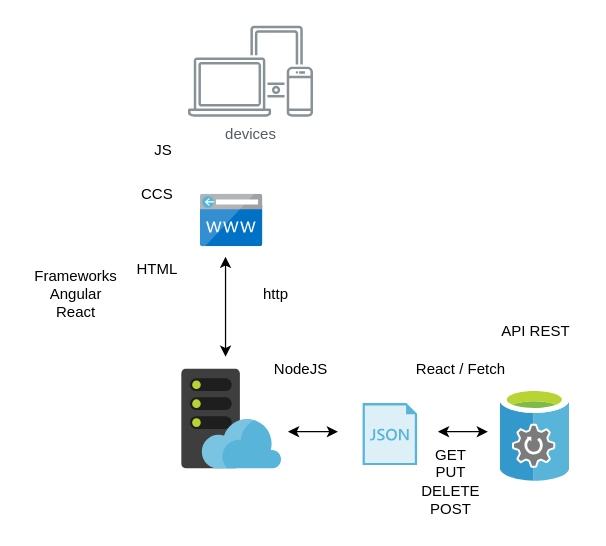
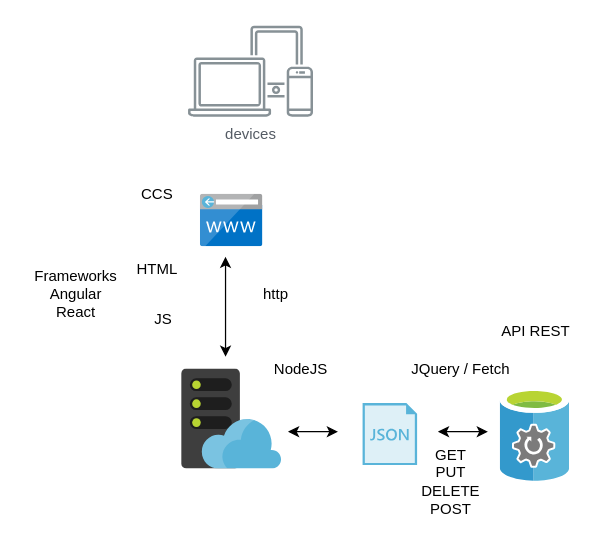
(163, 151) -> (163, 319)
(461, 369) -> (461, 369)
